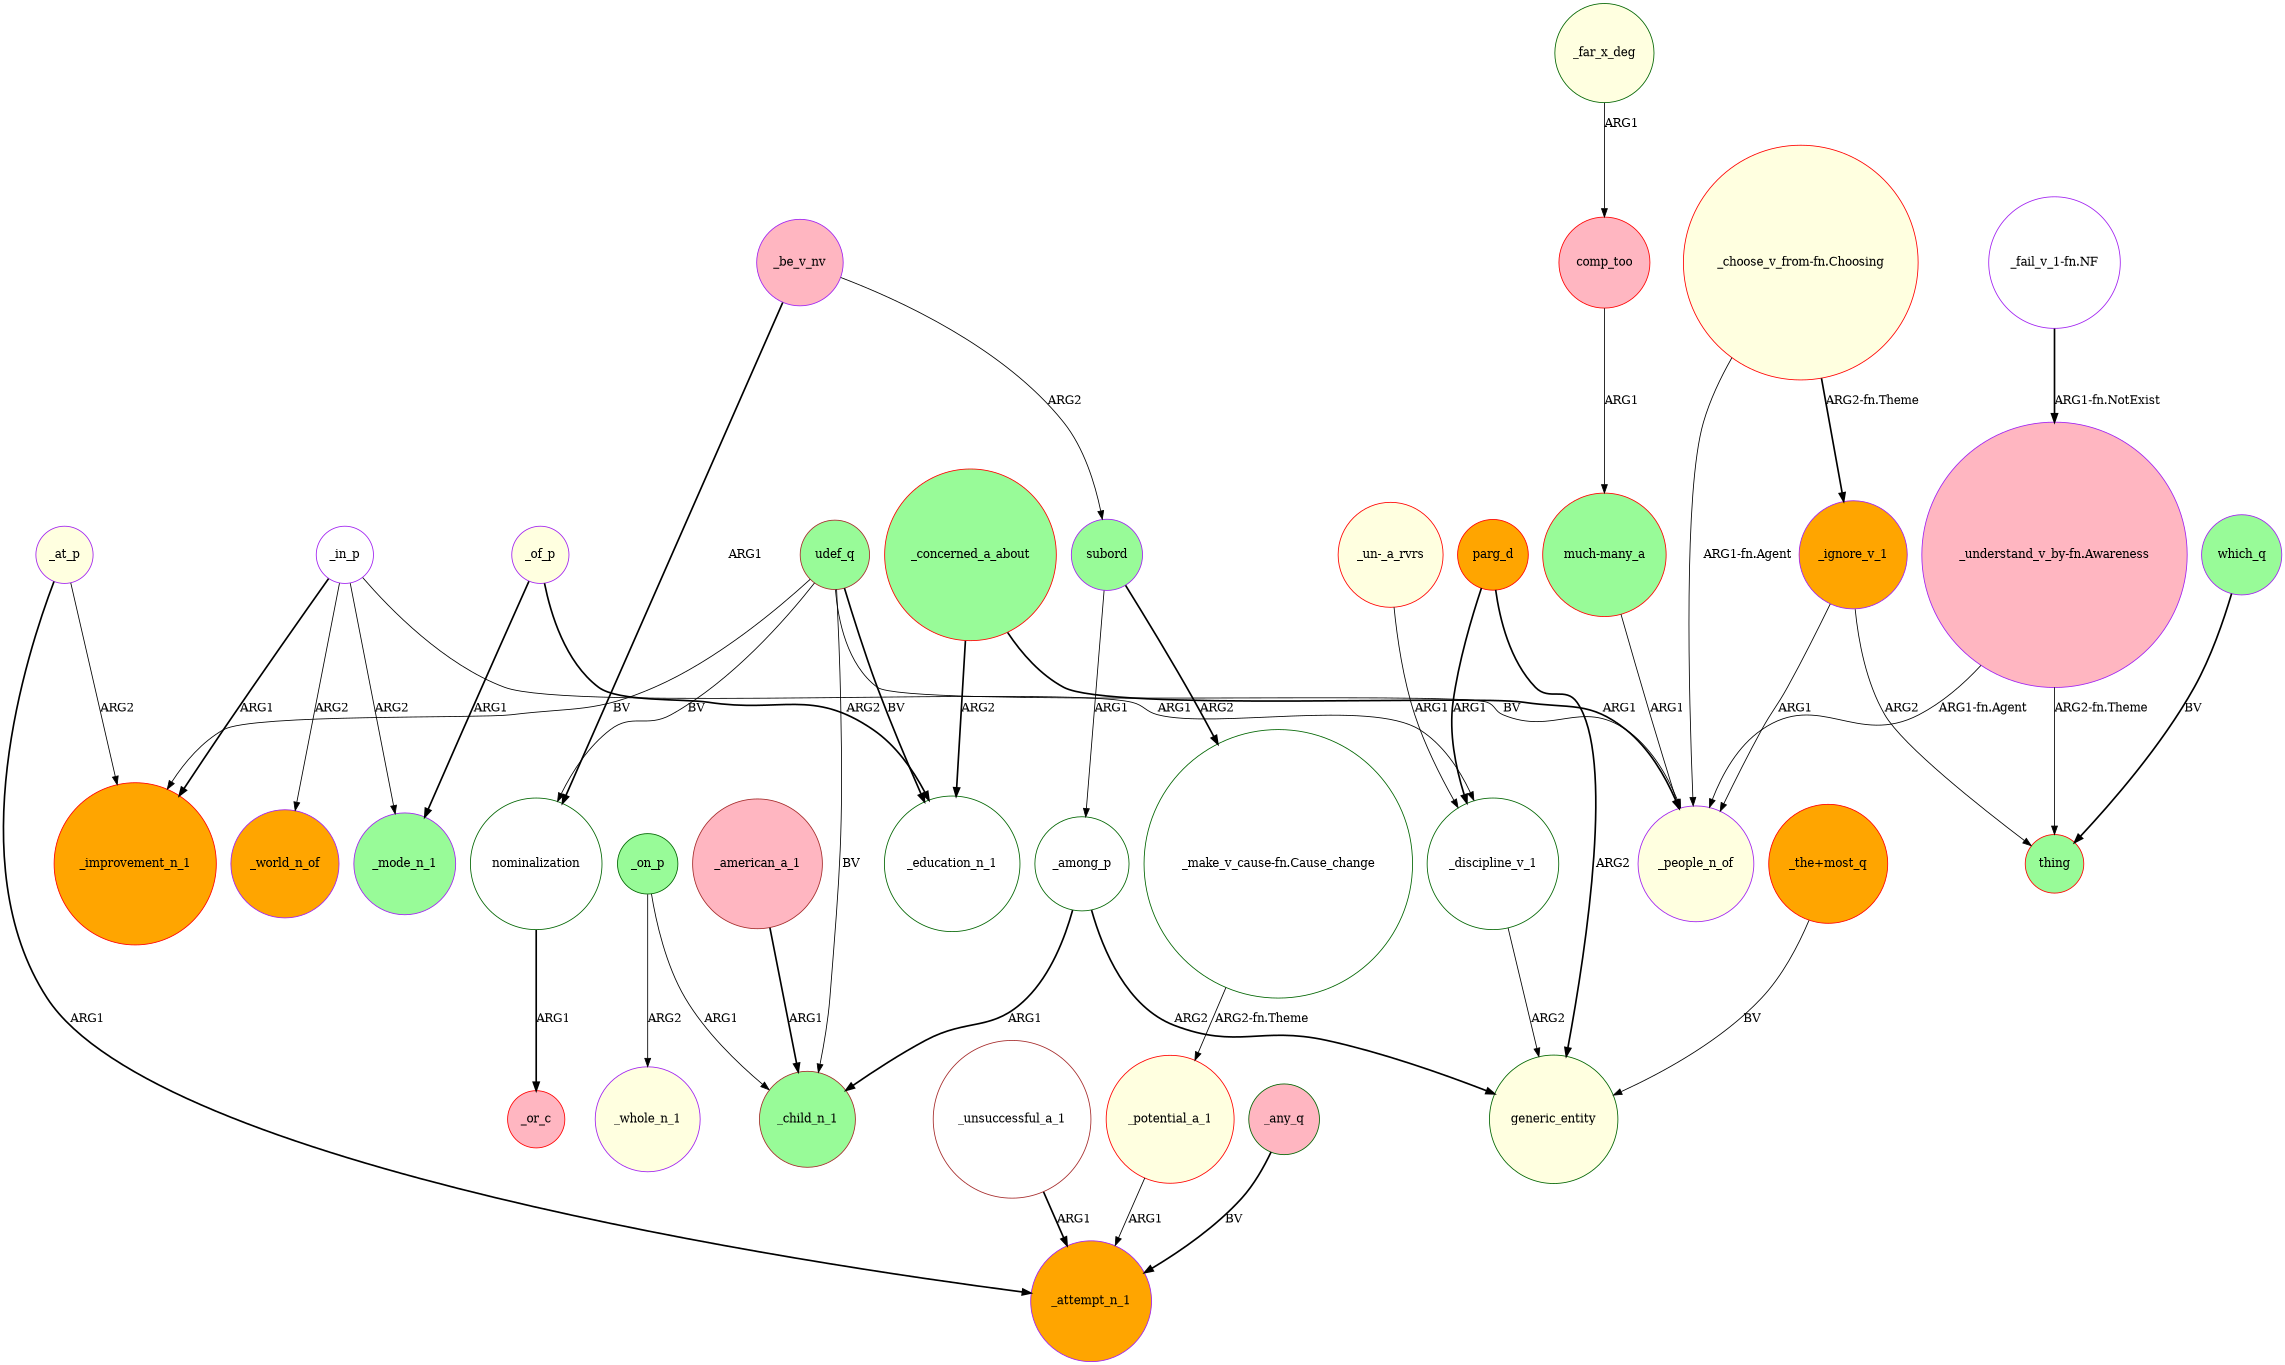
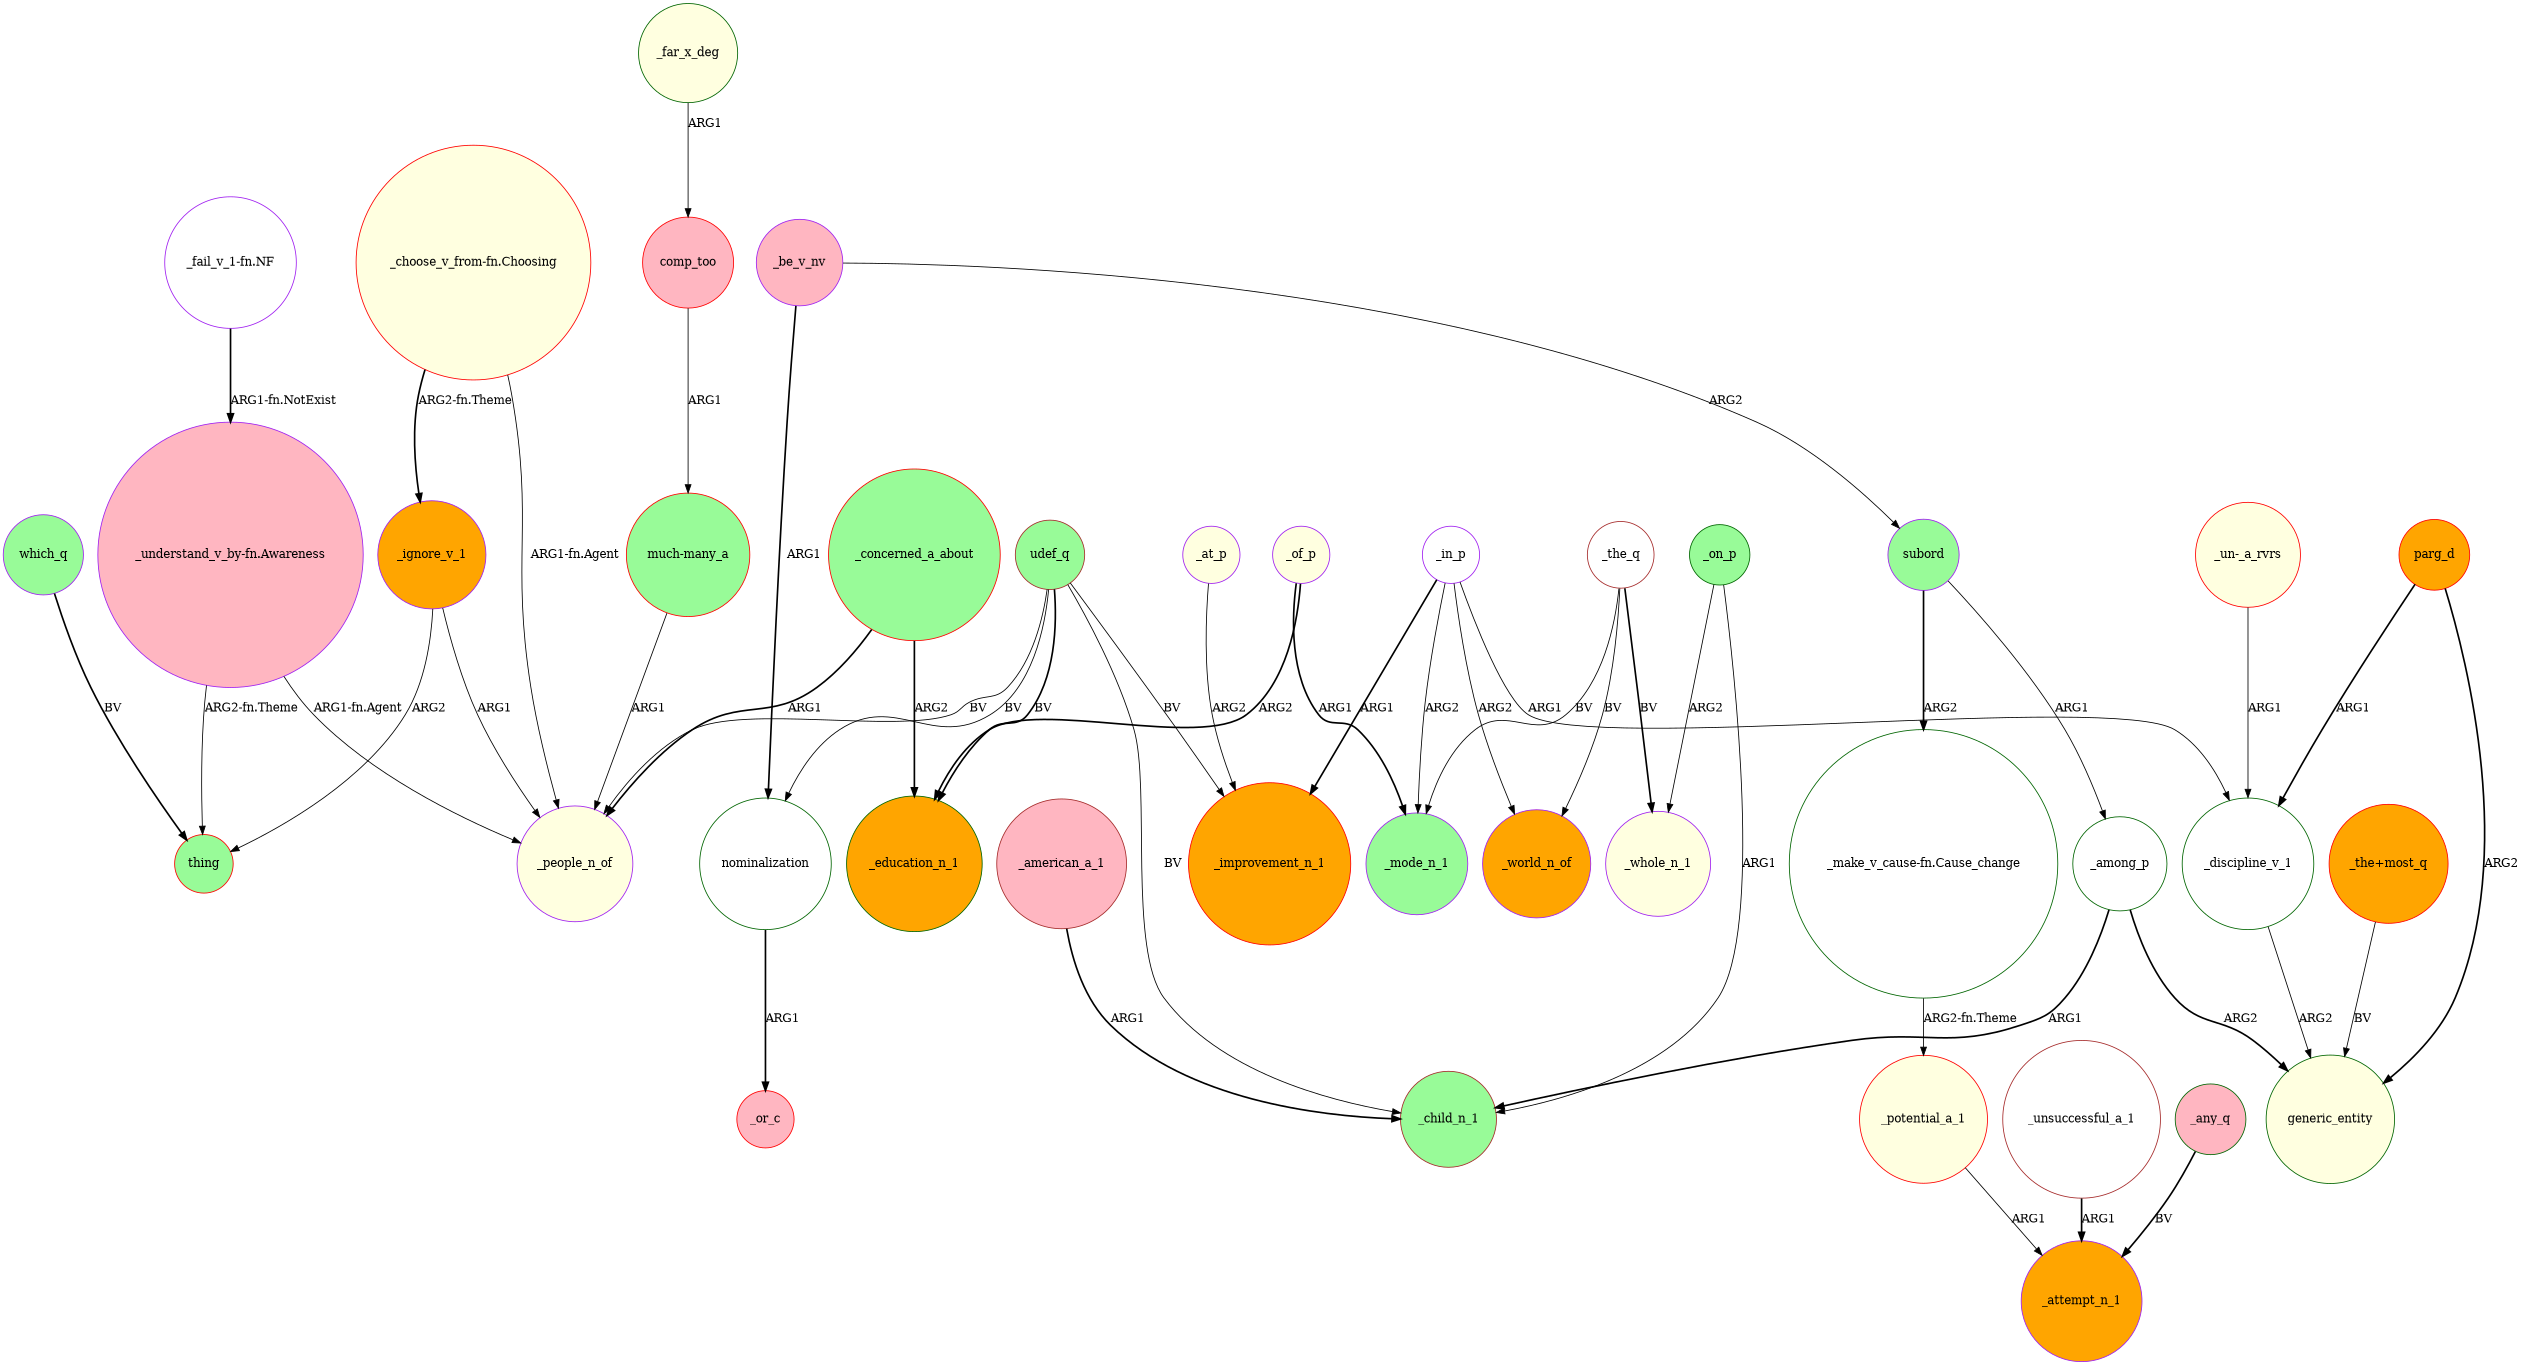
none -> (1621, 555)
(952, 864) -> (914, 864)
(307, 1143) -> none
